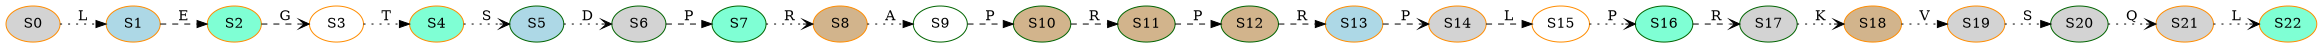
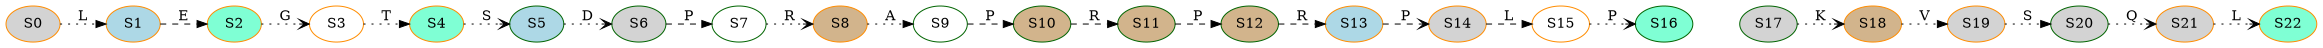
(280, 24) -> (280, 24)
(739, 24) -> (739, 24)
(1711, 24) -> none
